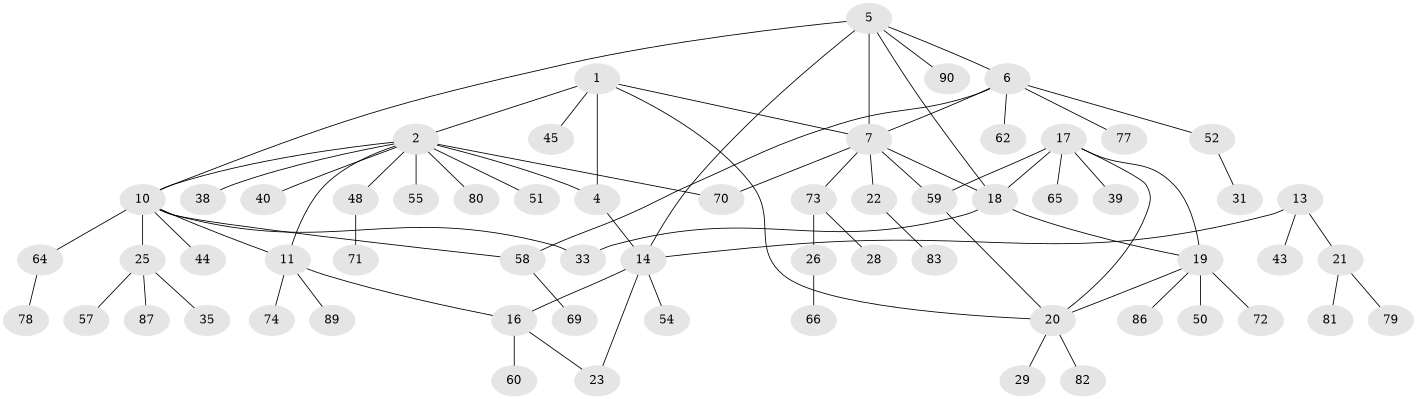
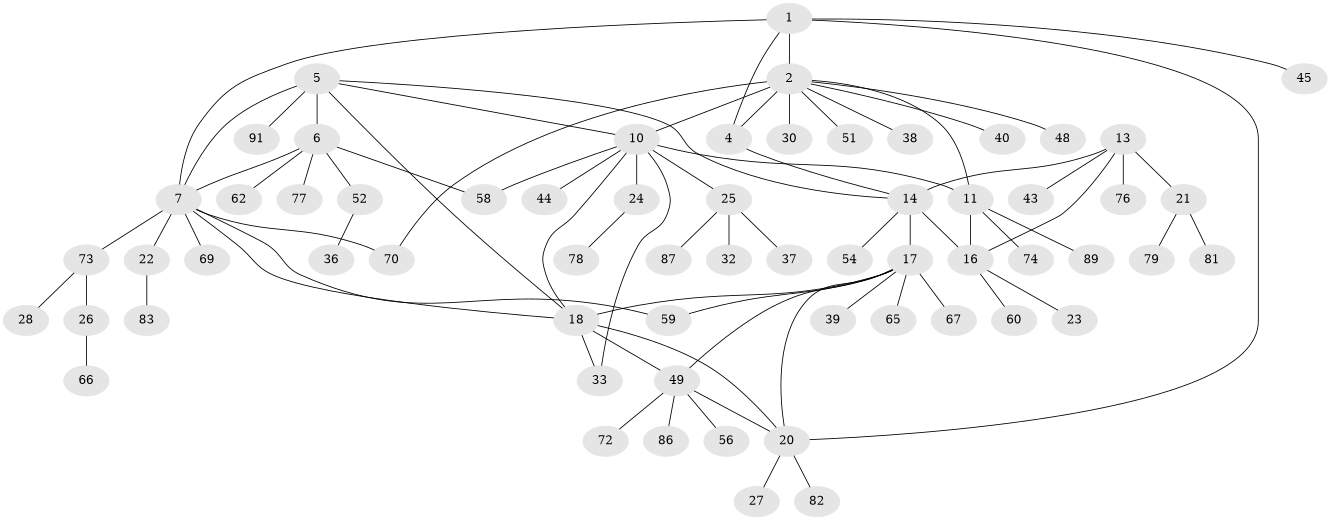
(947, 79) -> (257, 139)
(416, 200) -> none
(476, 200) -> (789, 139)
none -> (1123, 200)
(1240, 200) -> (331, 260)
none -> (1061, 215)
none -> (564, 225)
(40, 260) -> (637, 200)
(356, 260) -> none
(994, 260) -> (692, 358)
(1200, 260) -> (677, 381)
(549, 290) -> (193, 230)
(86, 320) -> (789, 260)
(207, 320) -> (729, 260)
(620, 320) -> (910, 230)
none -> (954, 320)
(1200, 320) -> (726, 441)
(1023, 381) -> (757, 502)
